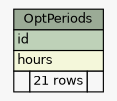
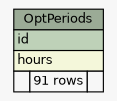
(59, 81) -> (59, 81)
